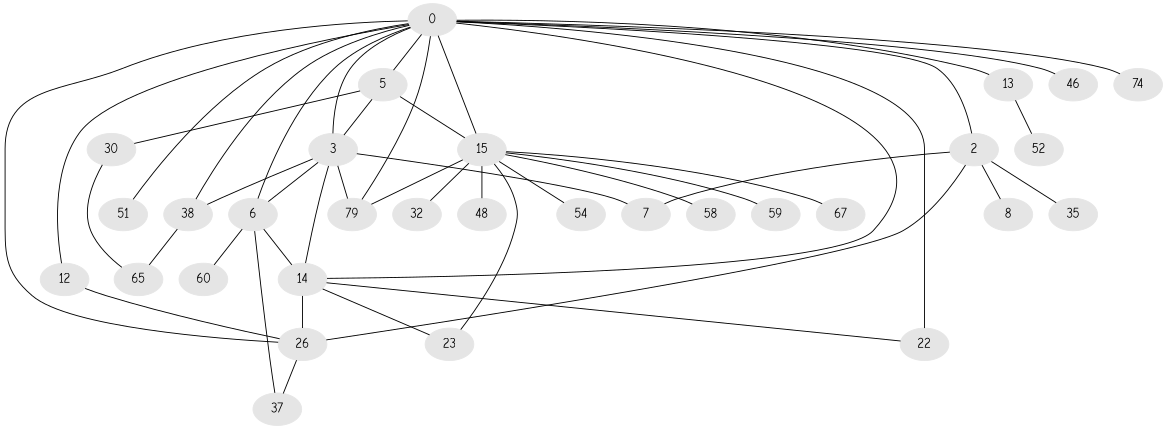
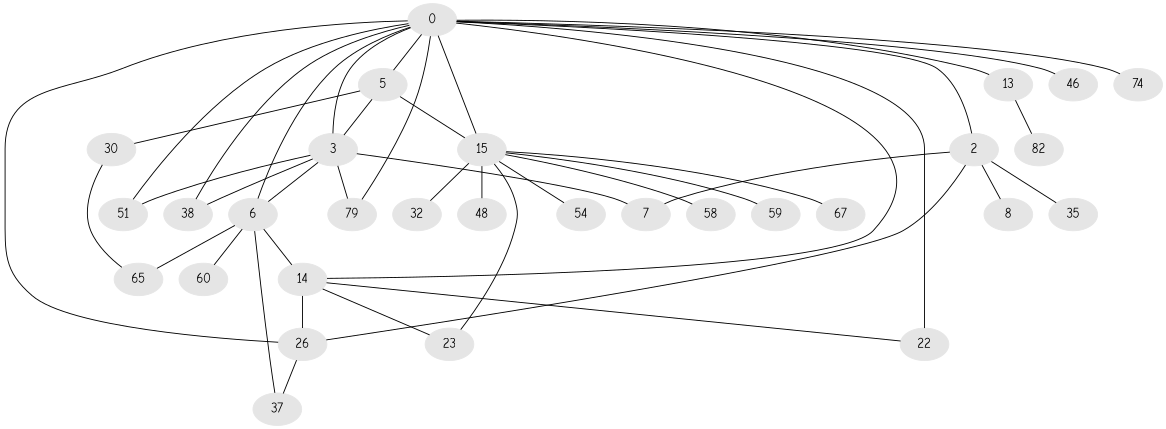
(1039, 150) -> (1039, 150)
(417, 182) -> none
(316, 214) -> (225, 176)
(163, 247) -> (196, 247)
(65, 279) -> none
